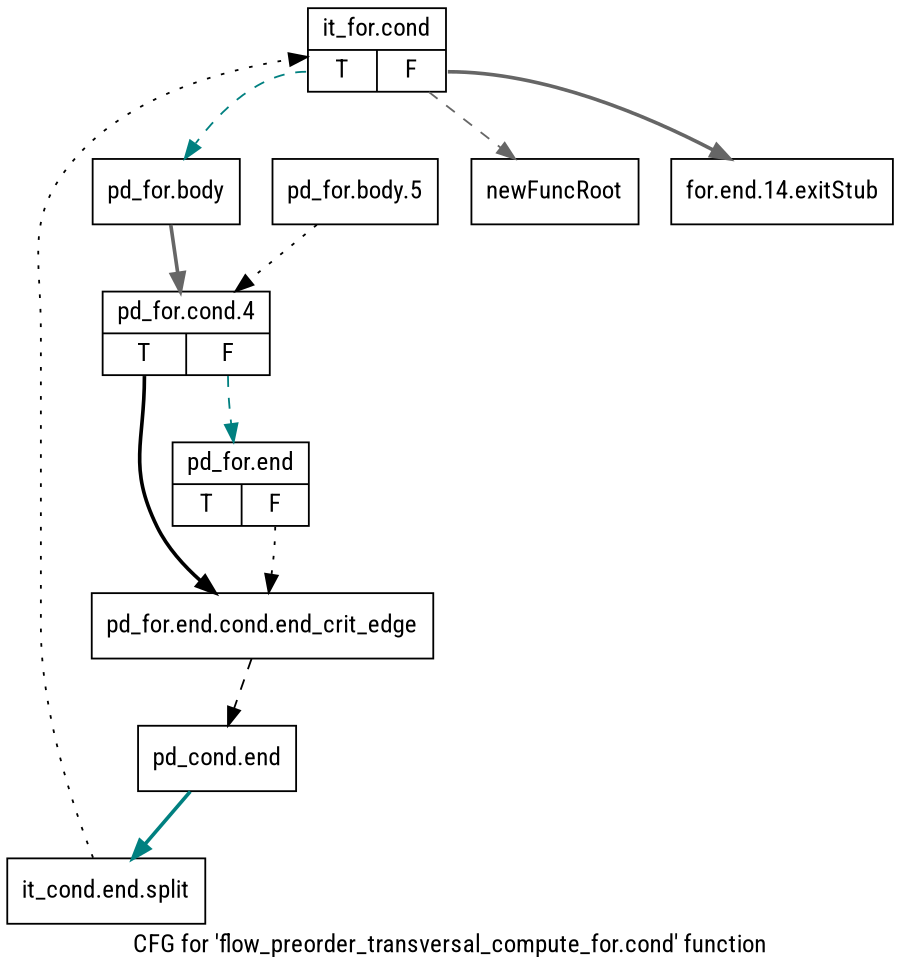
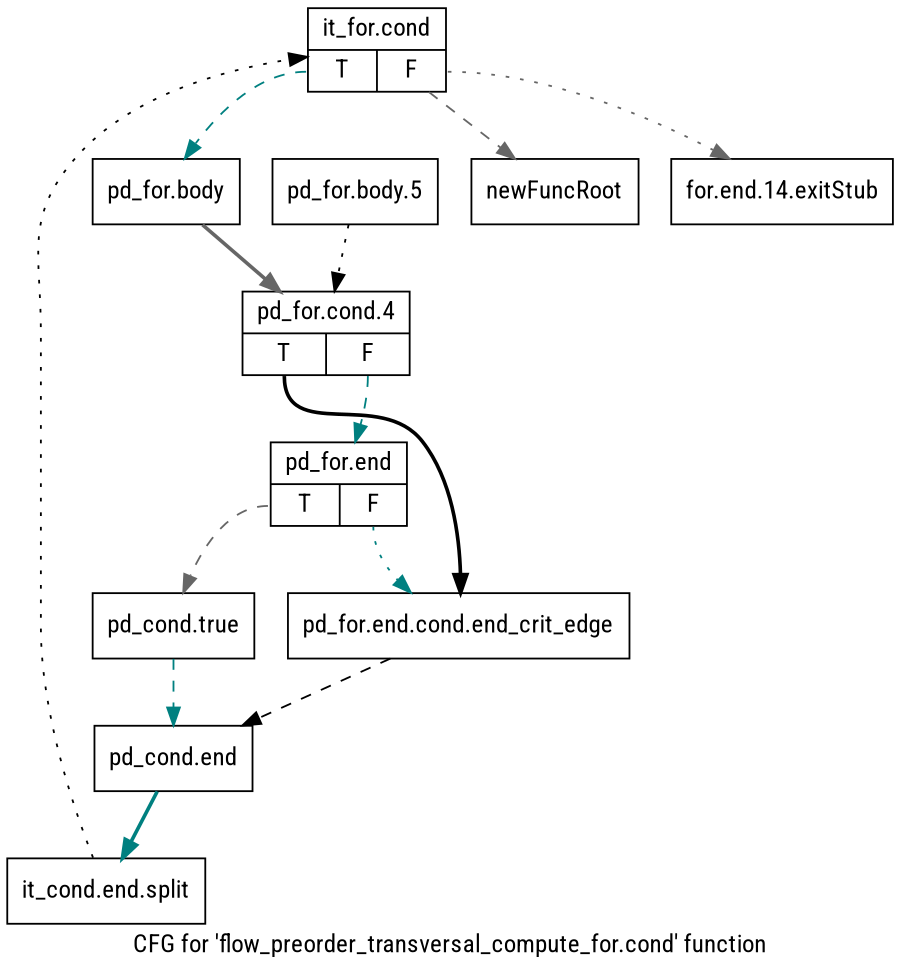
(585, 96) -> (585, 96)
(274, 551) -> (380, 556)
none -> (173, 626)
